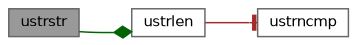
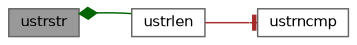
(96, 32) -> (114, 13)
